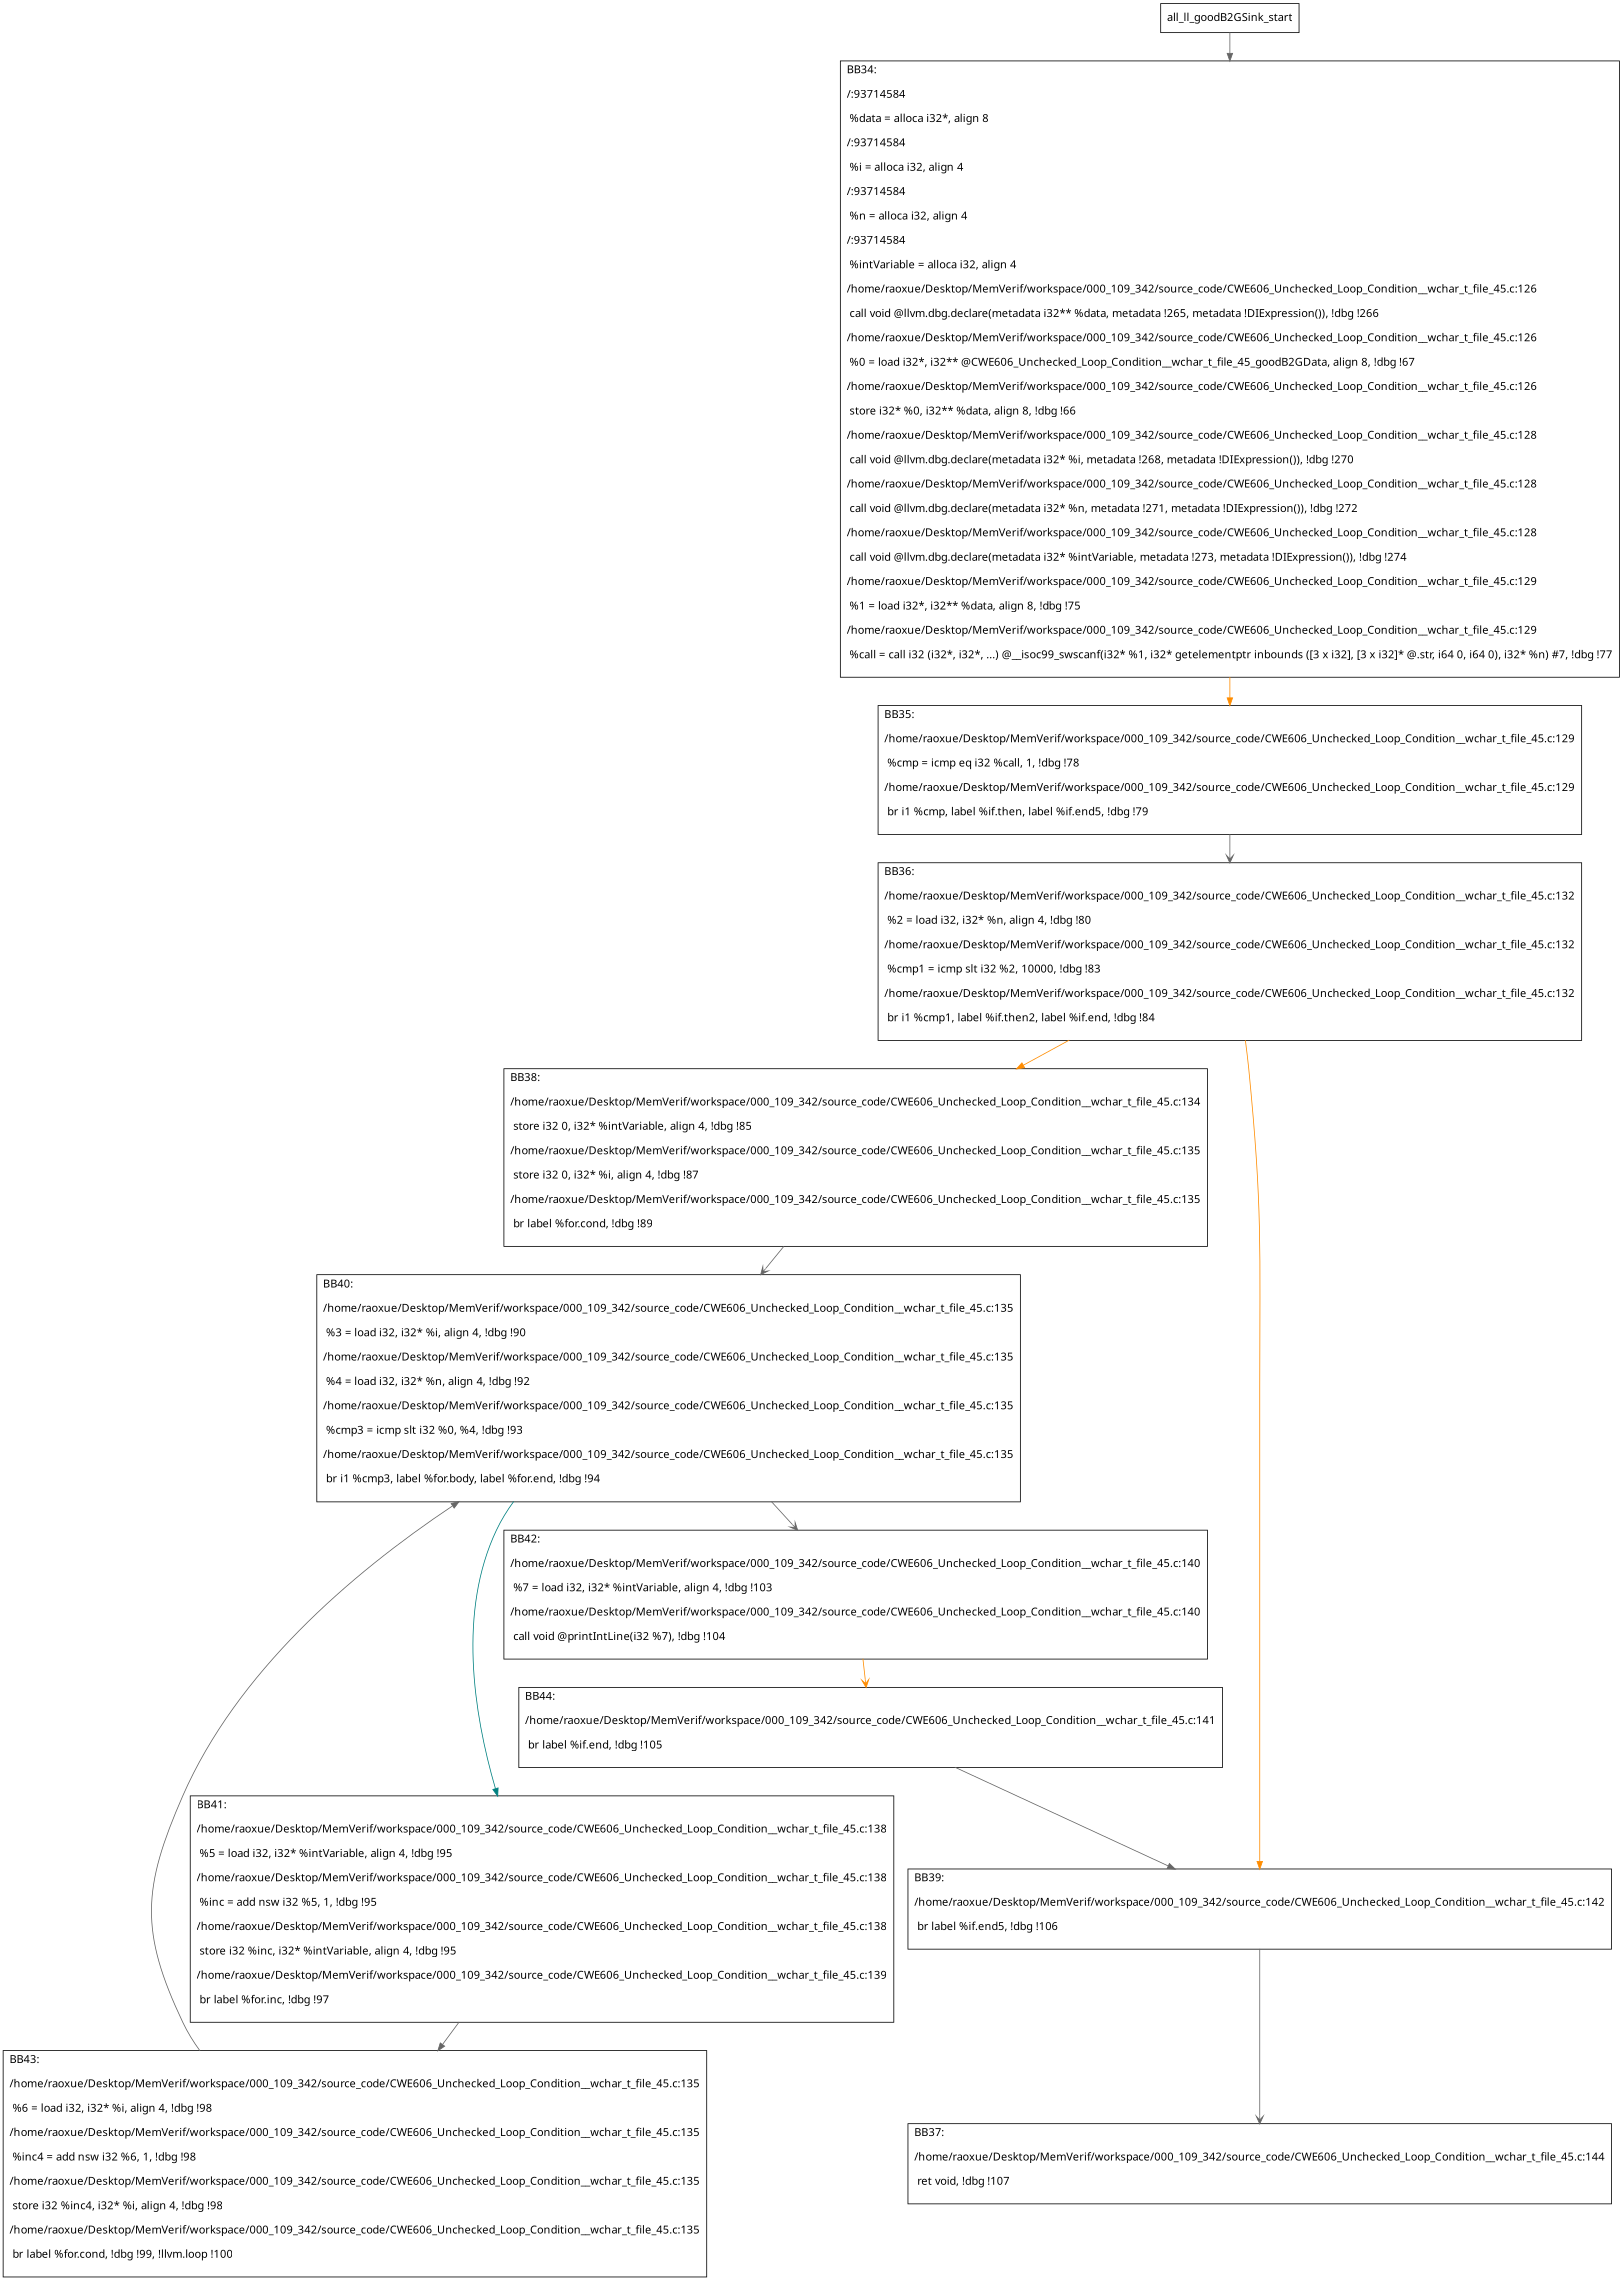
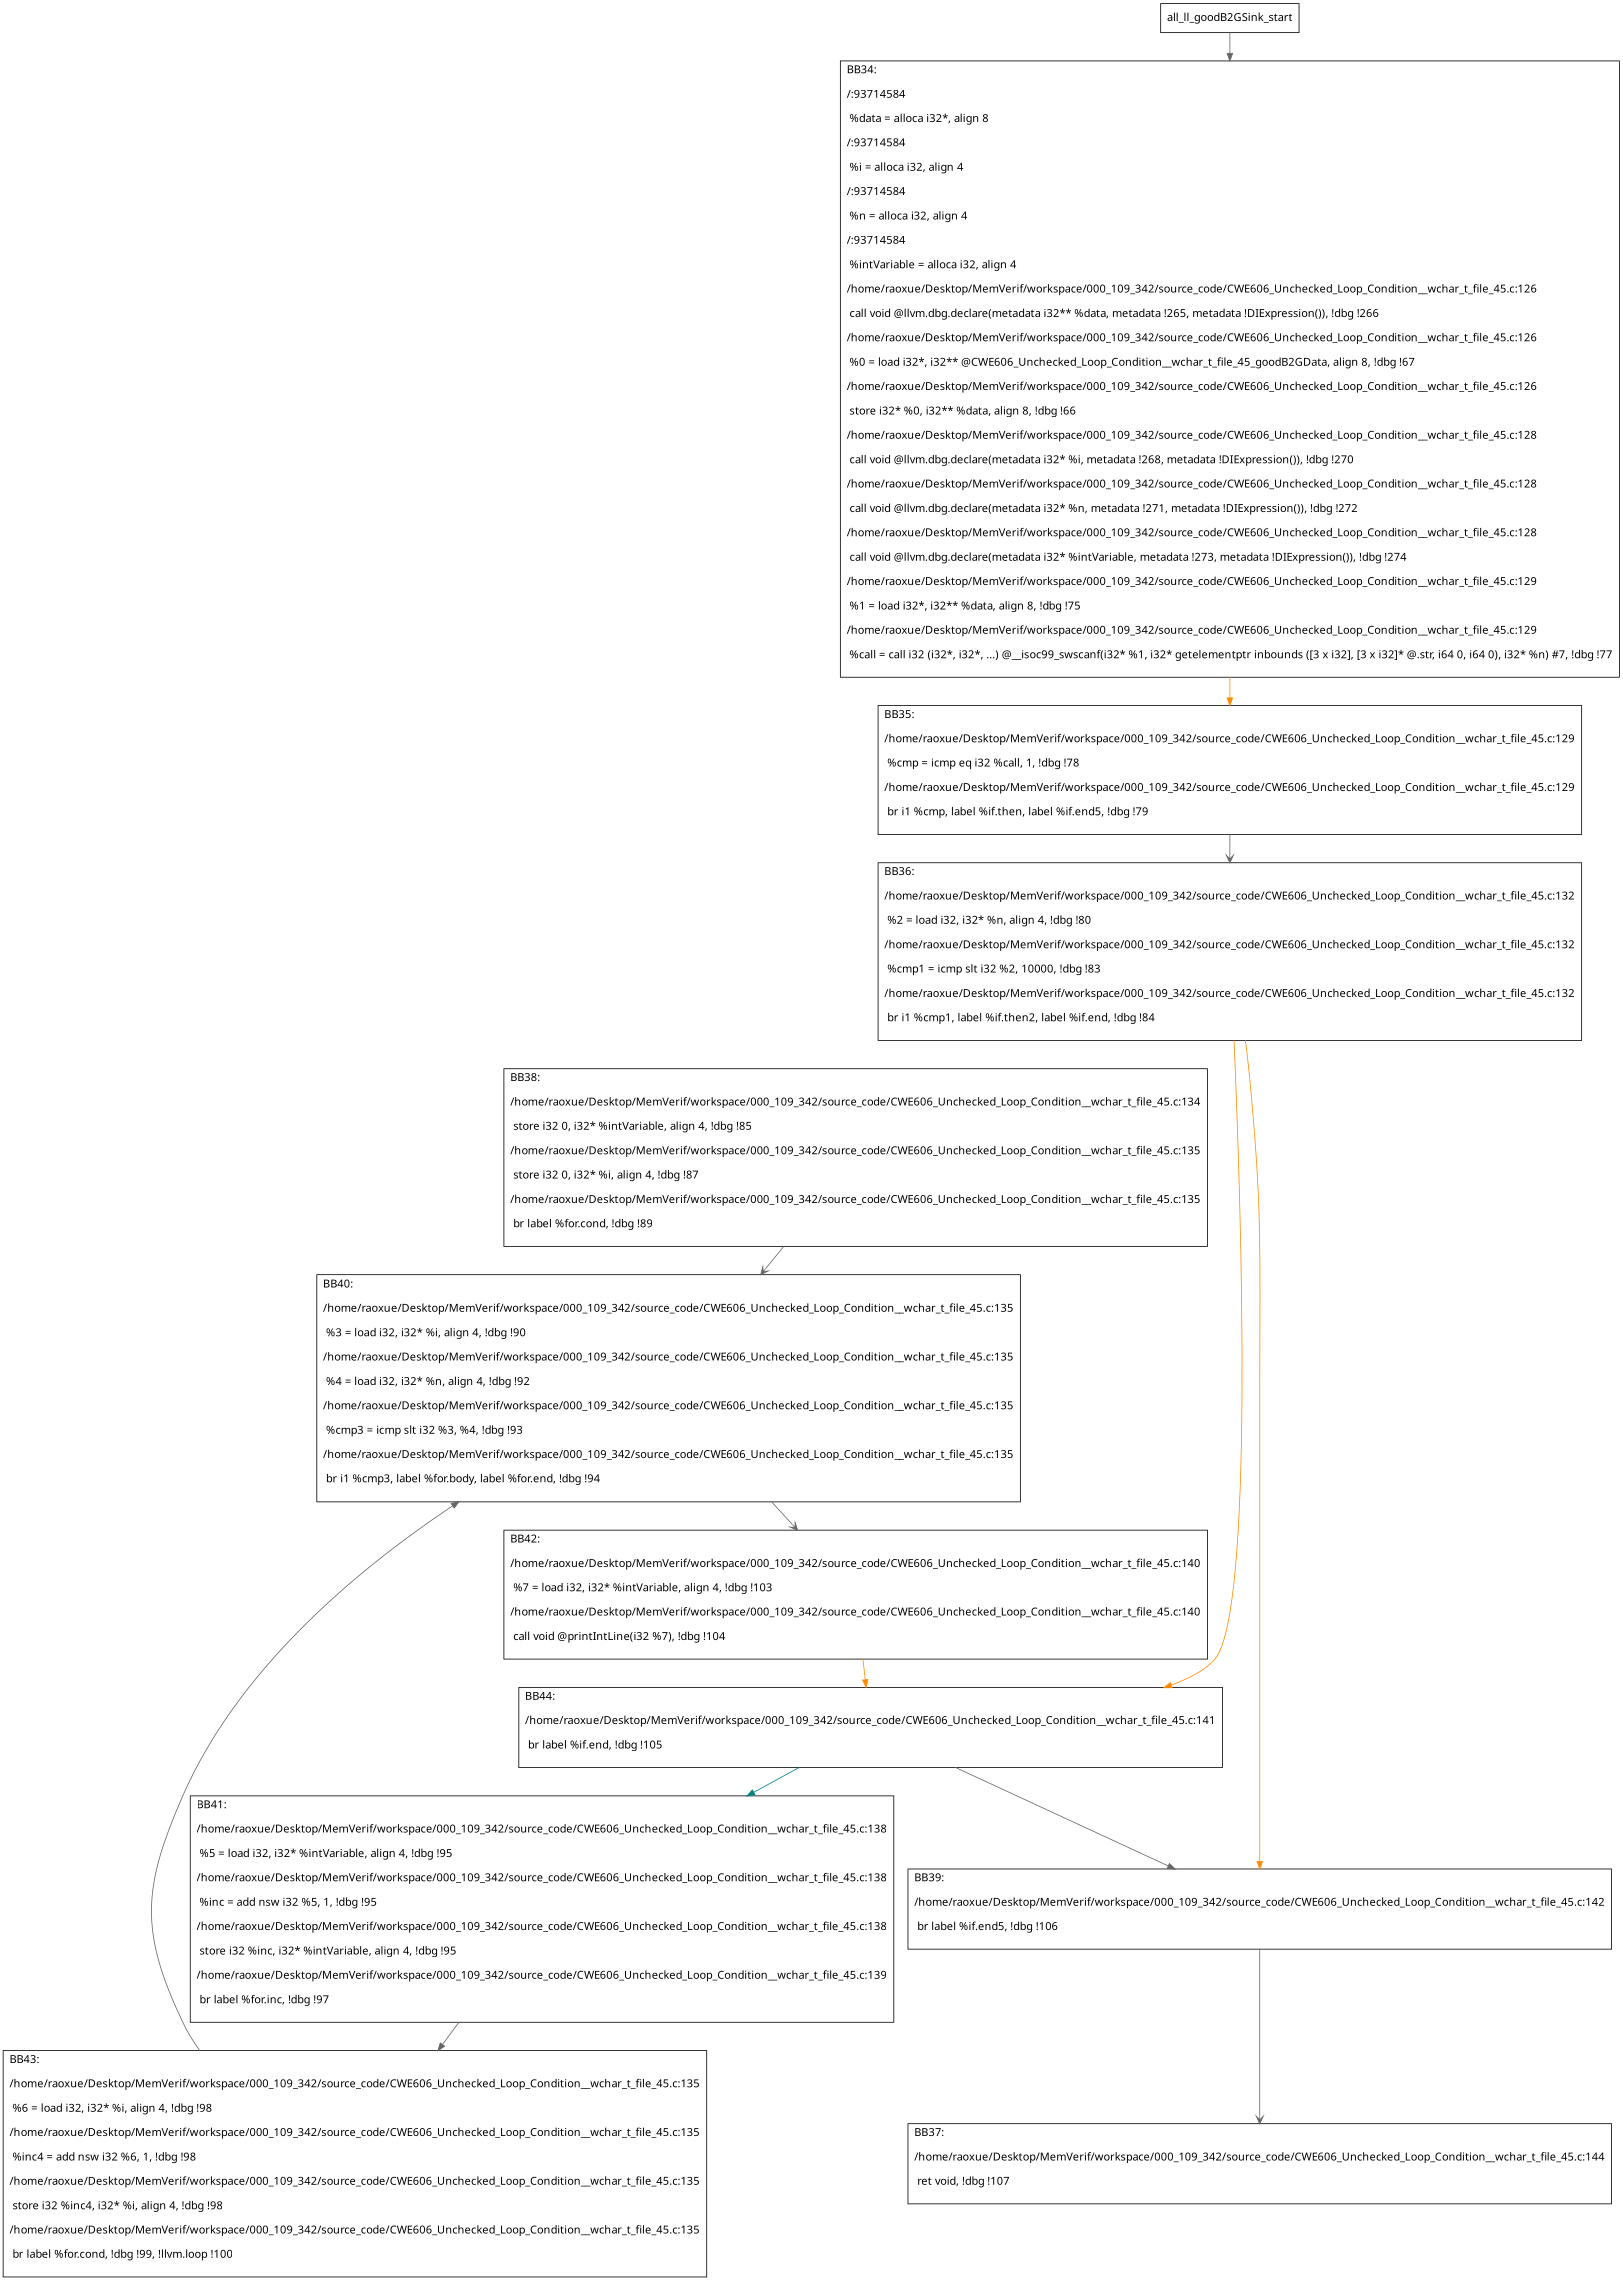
(1046, 1053) -> (1242, 1377)
(423, 1430) -> (423, 1430)
(473, 1642) -> (777, 1780)
(864, 1669) -> (864, 1669)
